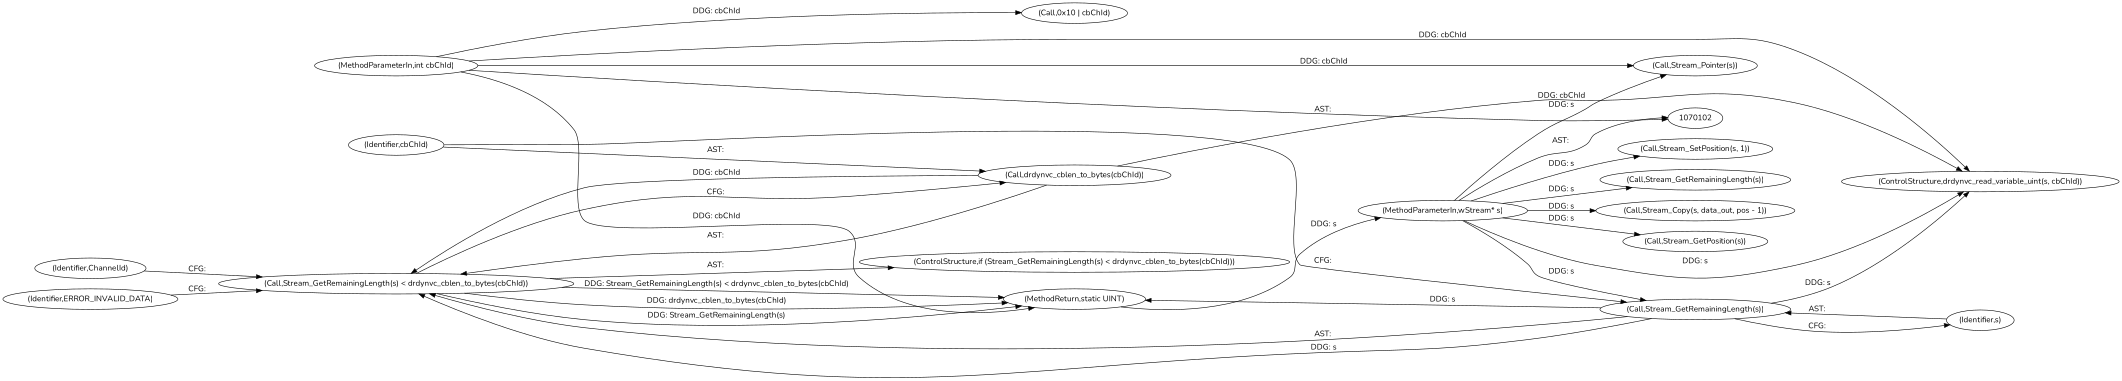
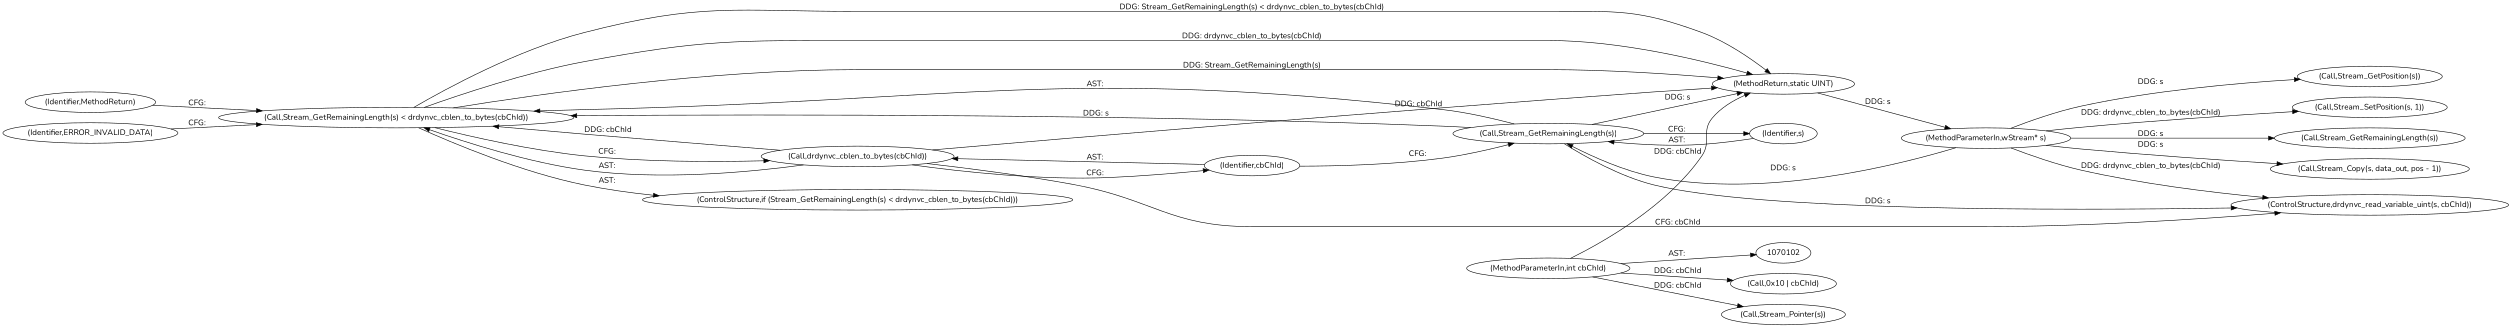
(1236, 39) -> none
(1562, 96) -> (1678, 222)
none -> (1322, 117)
(1550, 127) -> none
(1559, 153) -> none
(1562, 164) -> (2151, 113)
none -> (1058, 178)
(1695, 261) -> (2151, 166)
(90, 268) -> (90, 102)
